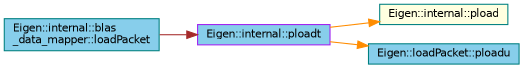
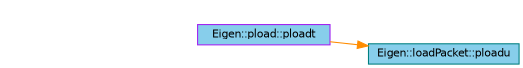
(444, 14) -> none
(82, 35) -> none
(264, 35) -> (264, 35)
